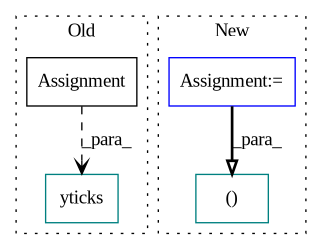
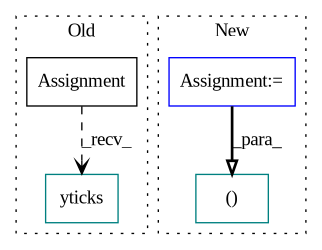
(107, 140) -> (107, 140)
